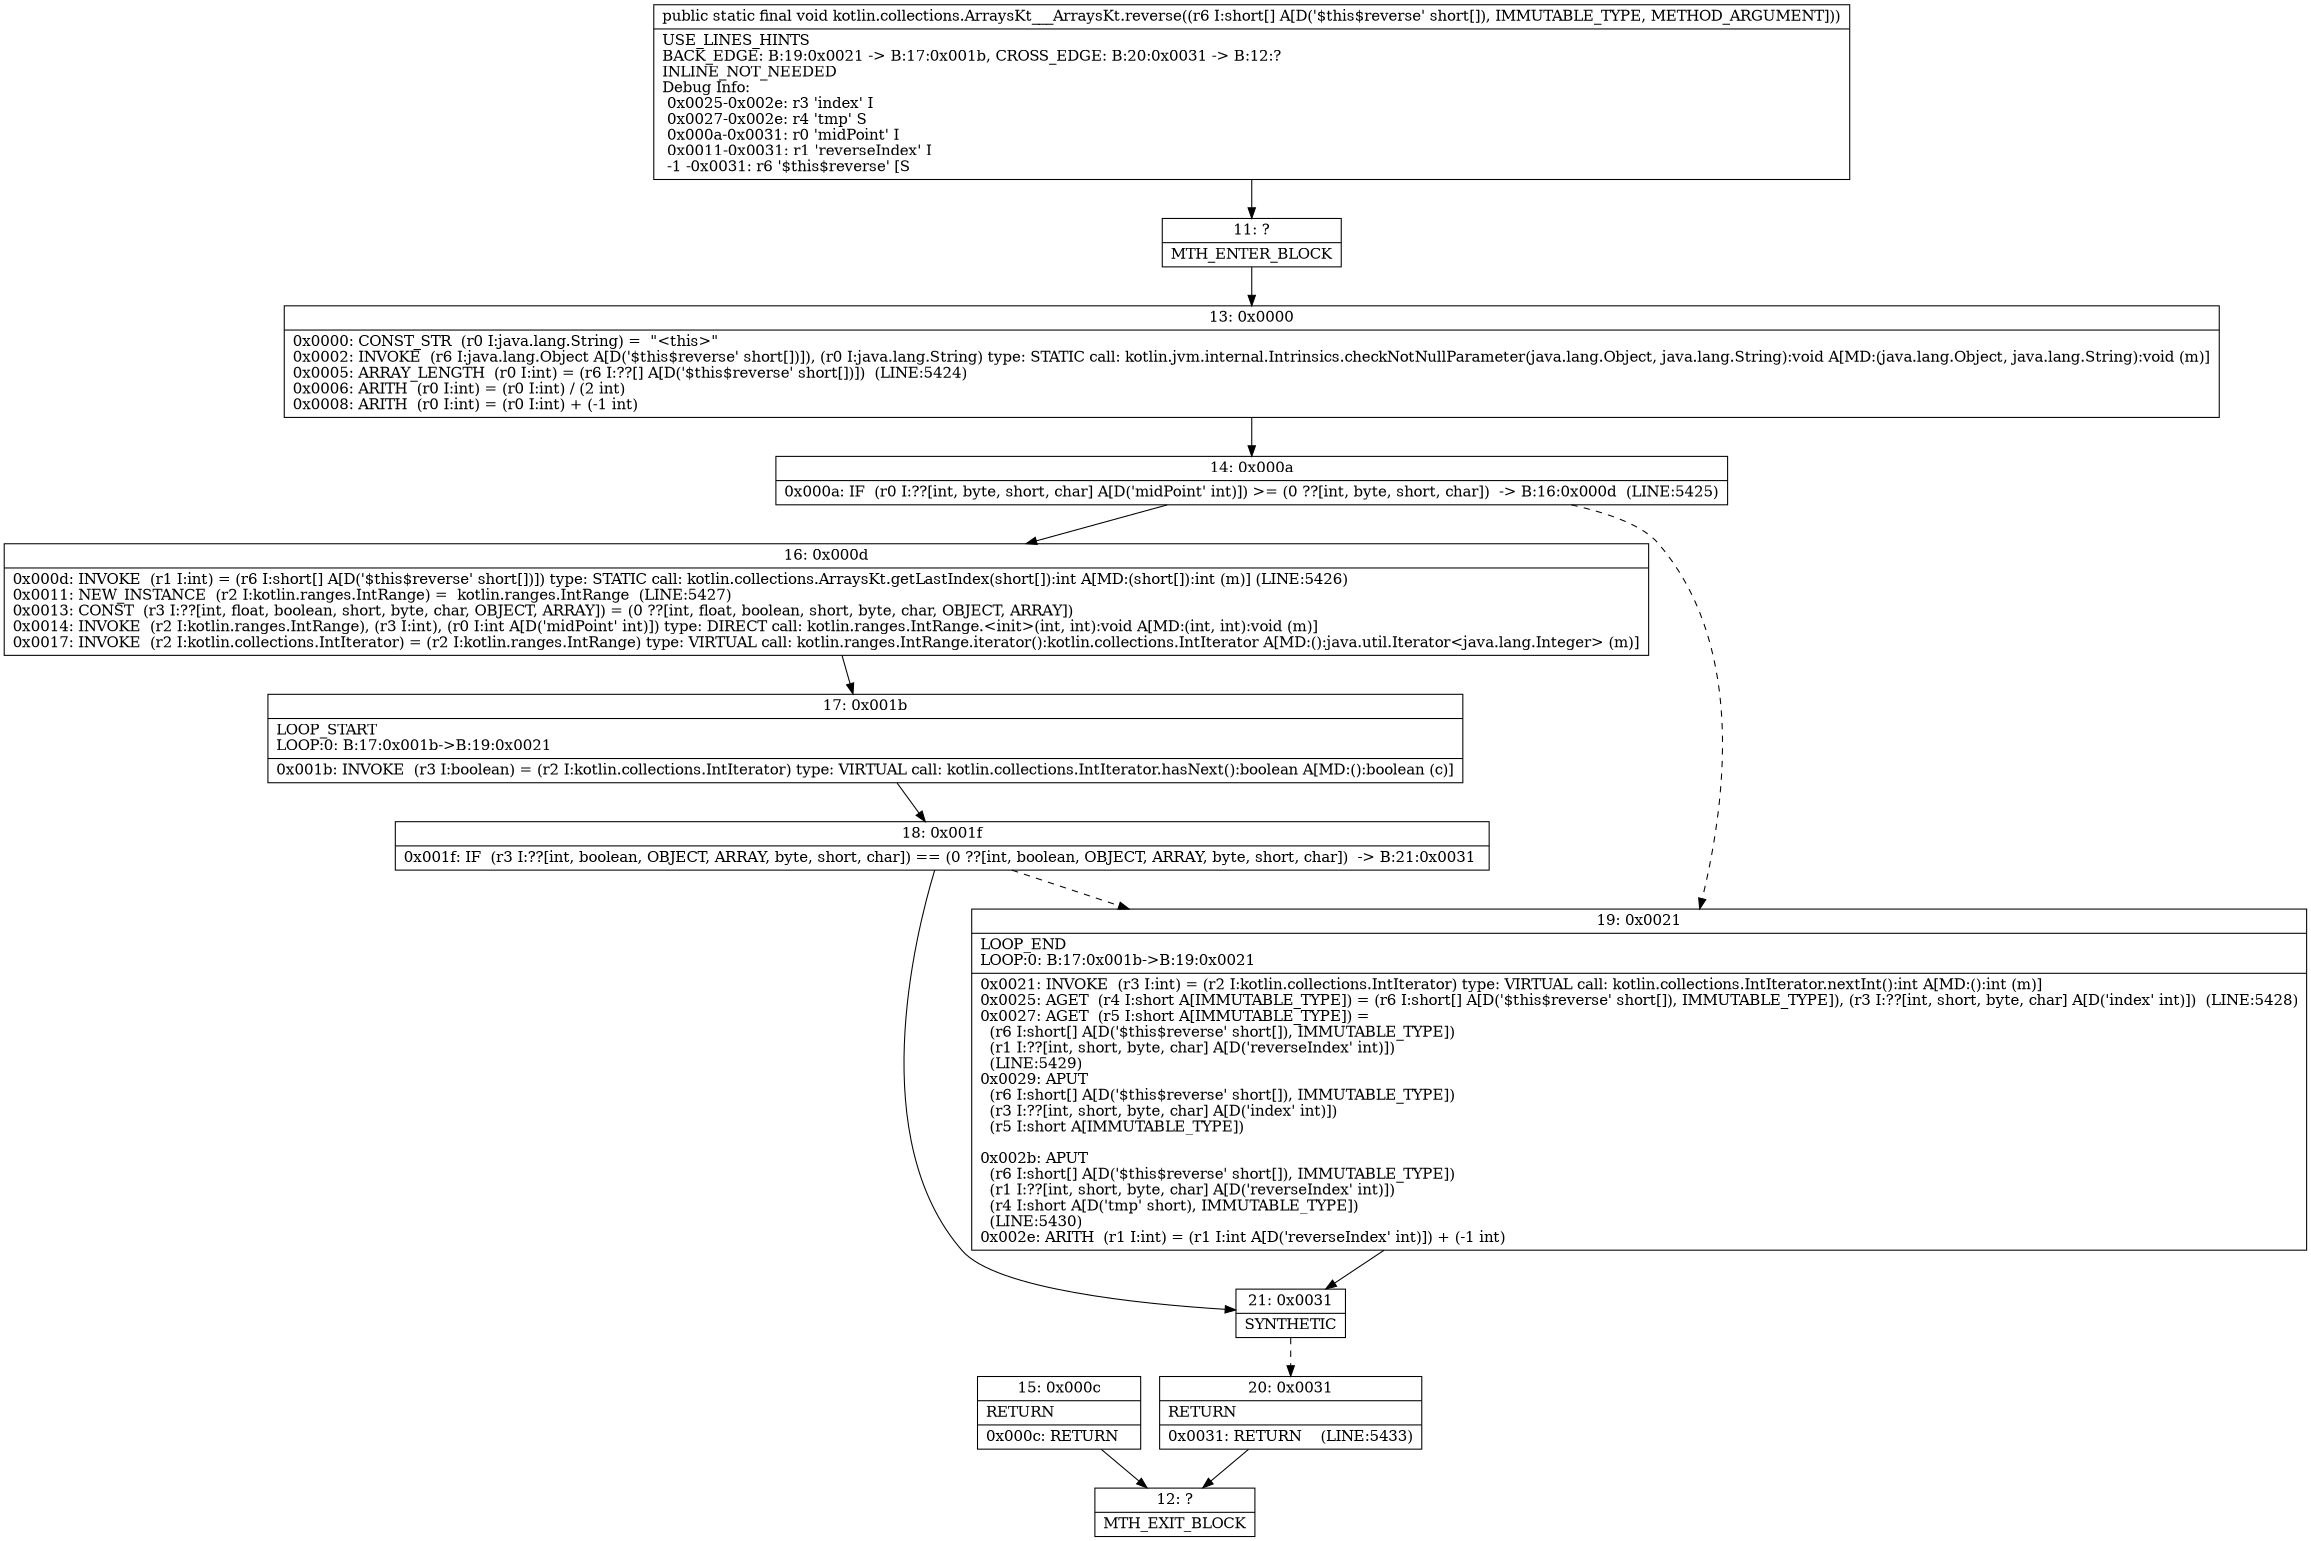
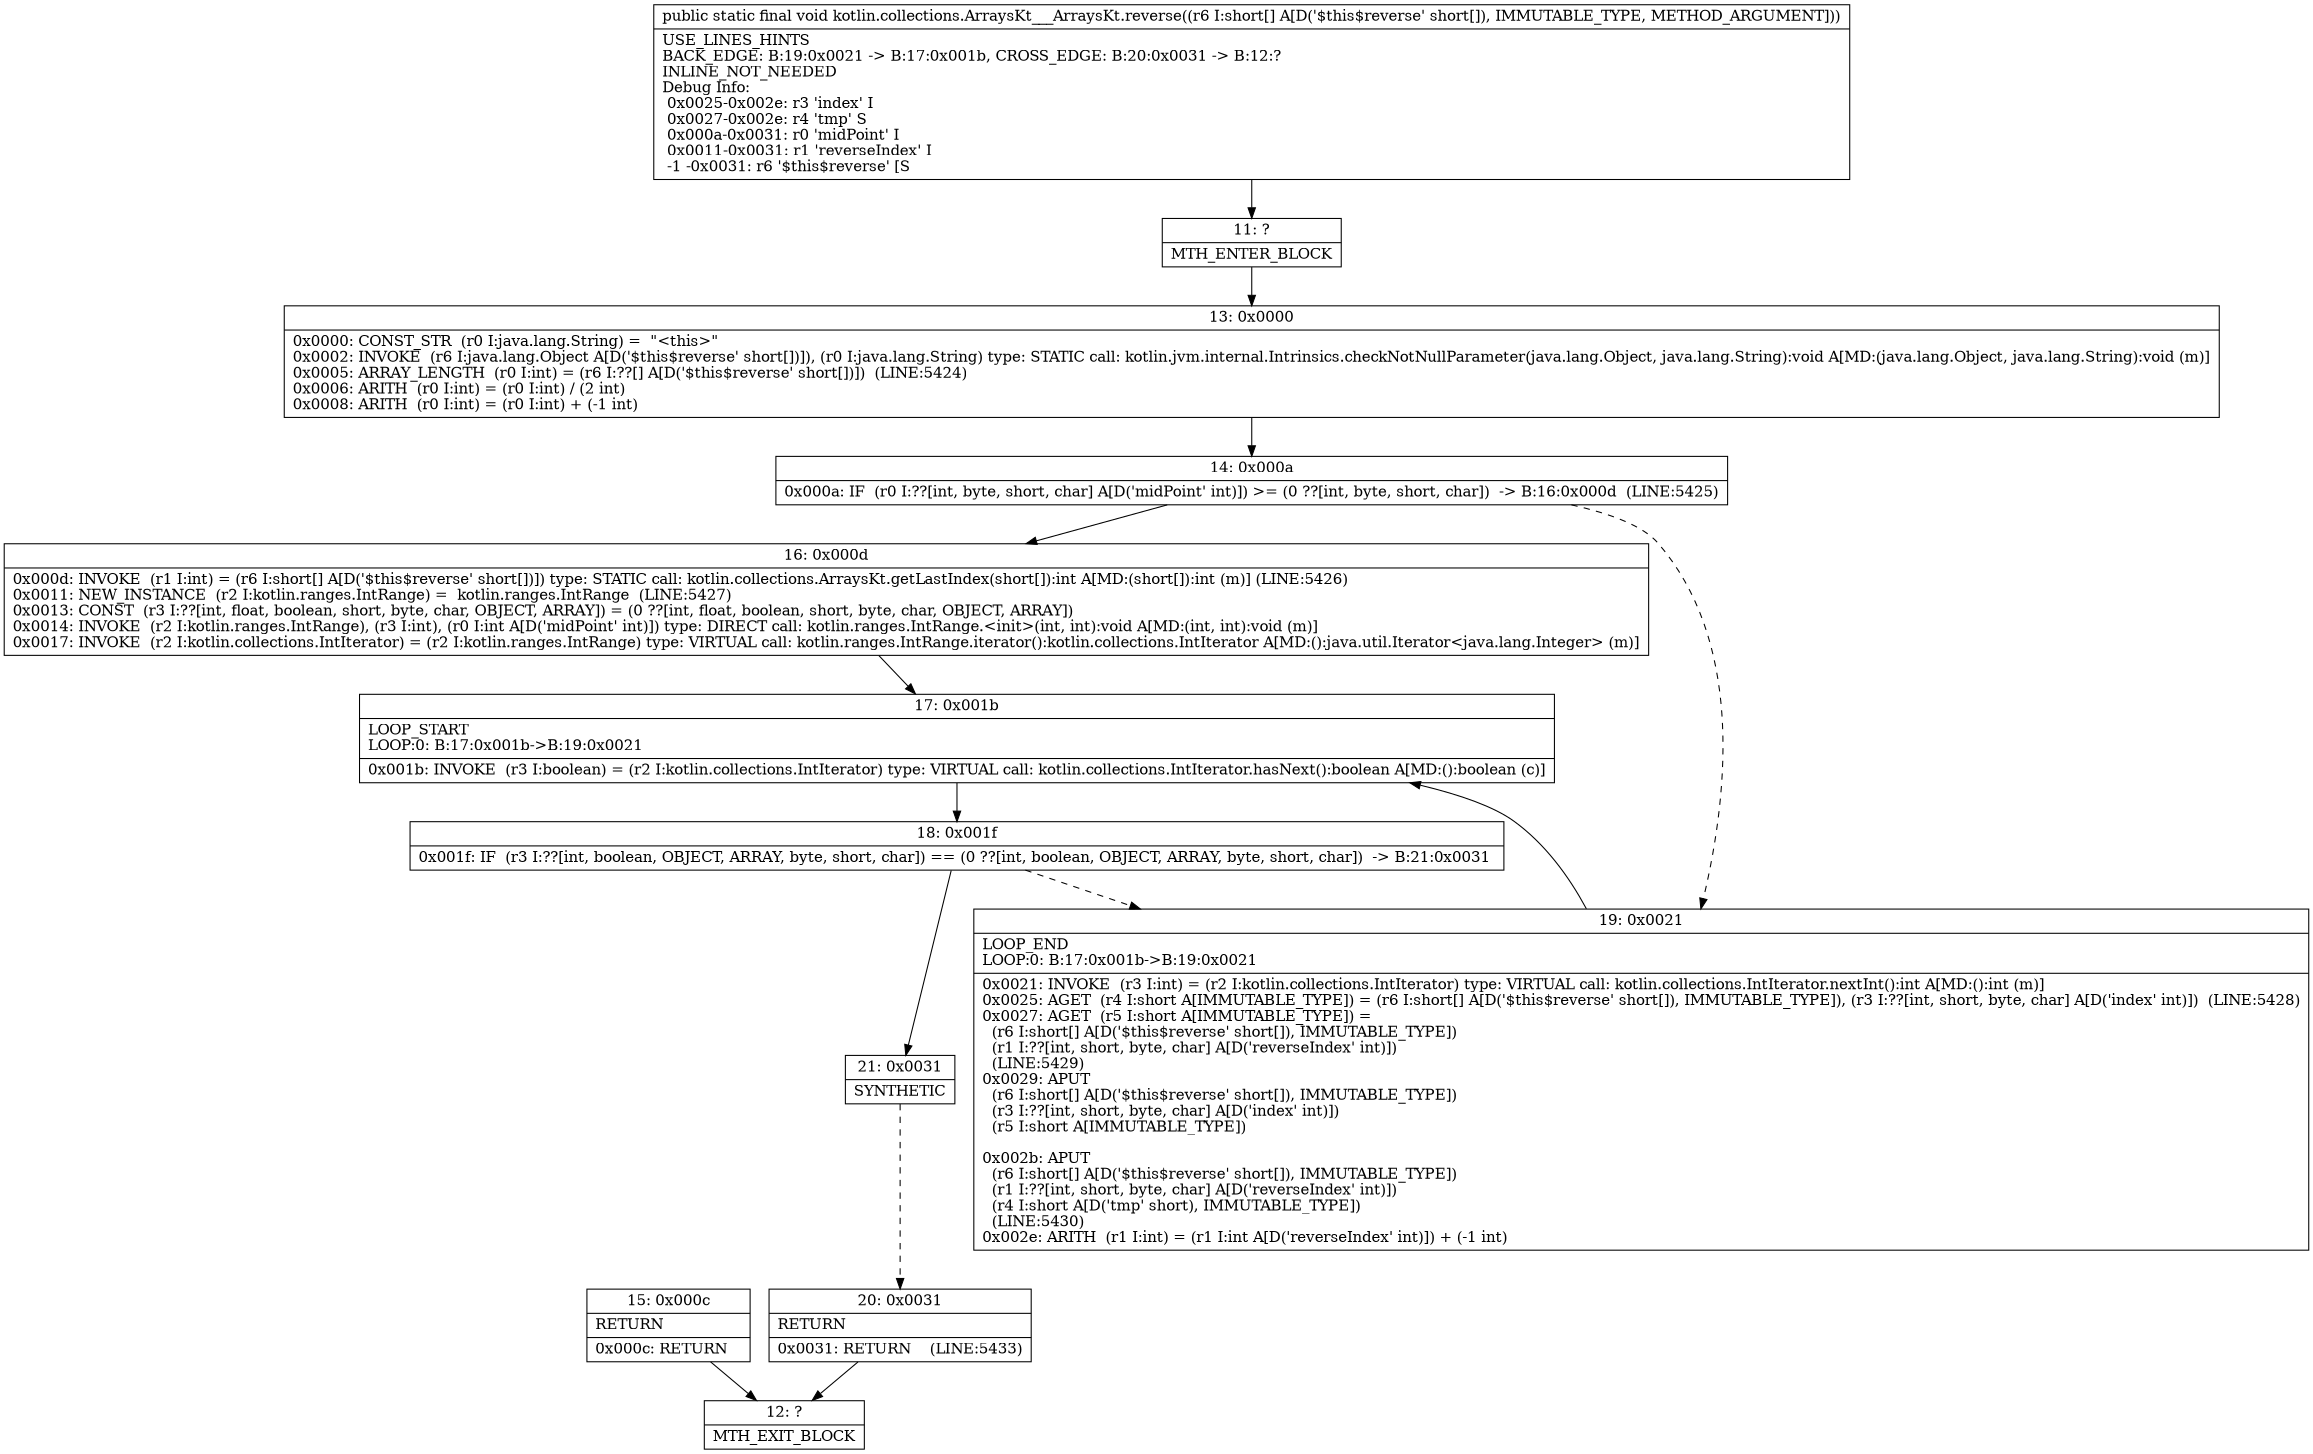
(1359, 1267) -> (1519, 825)
